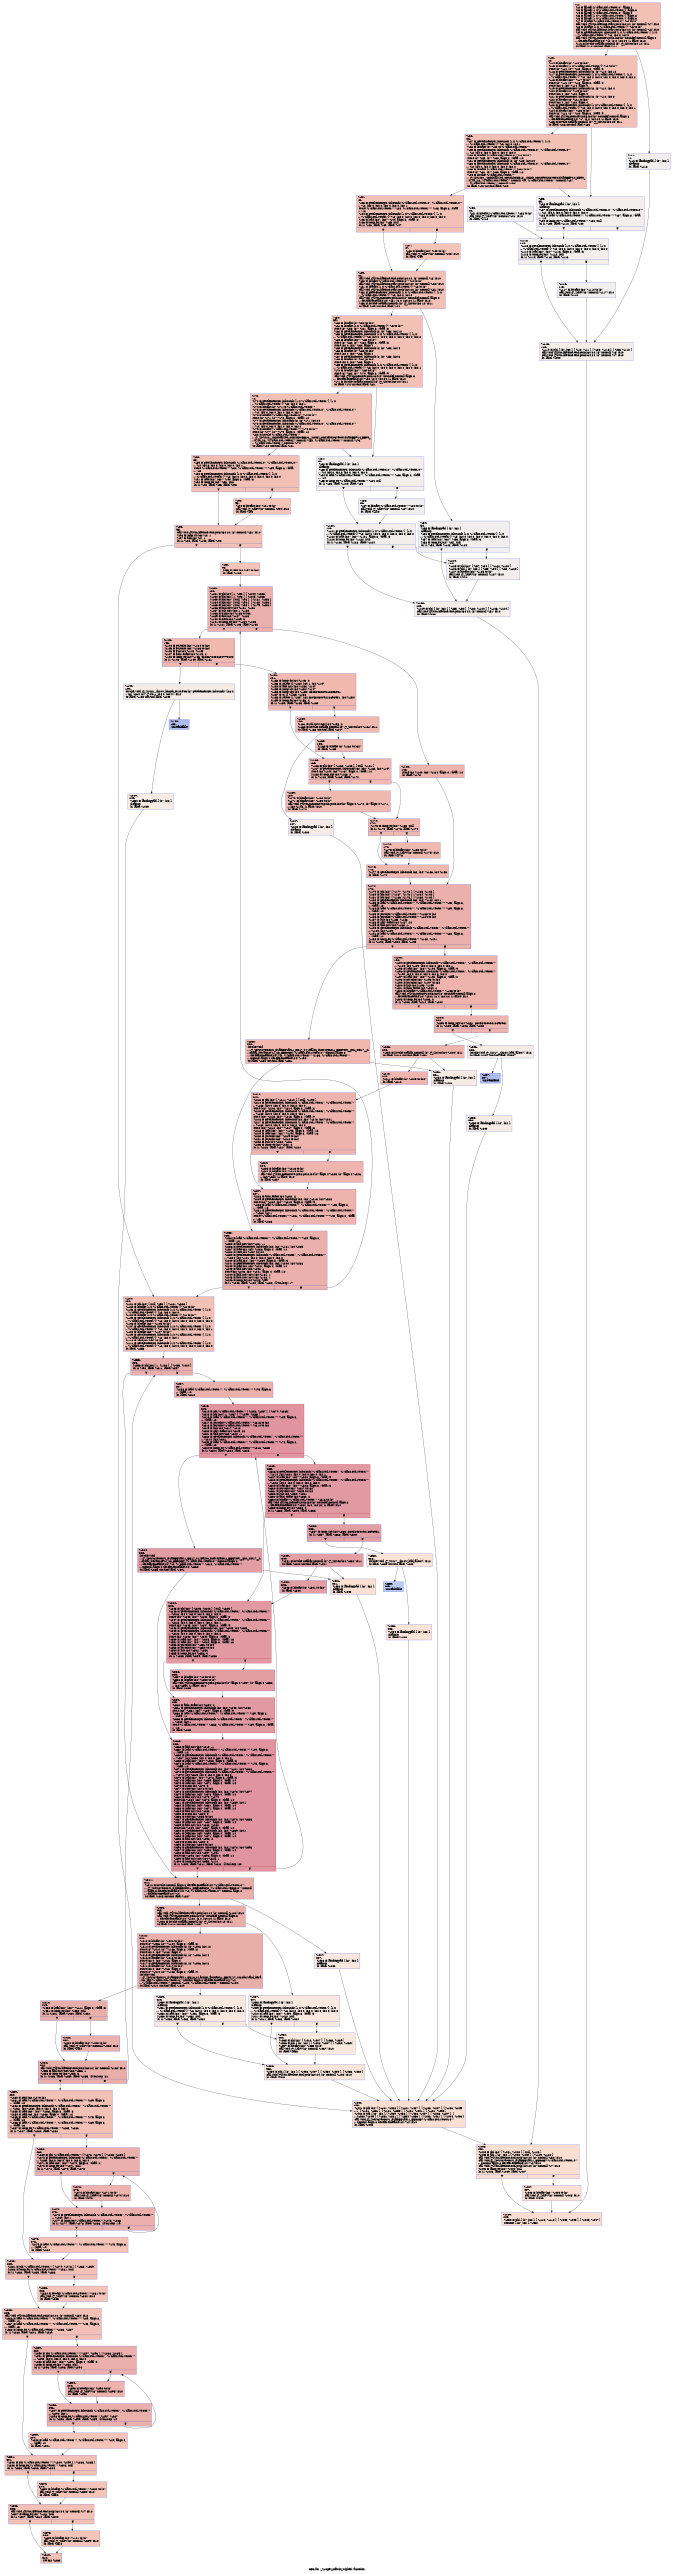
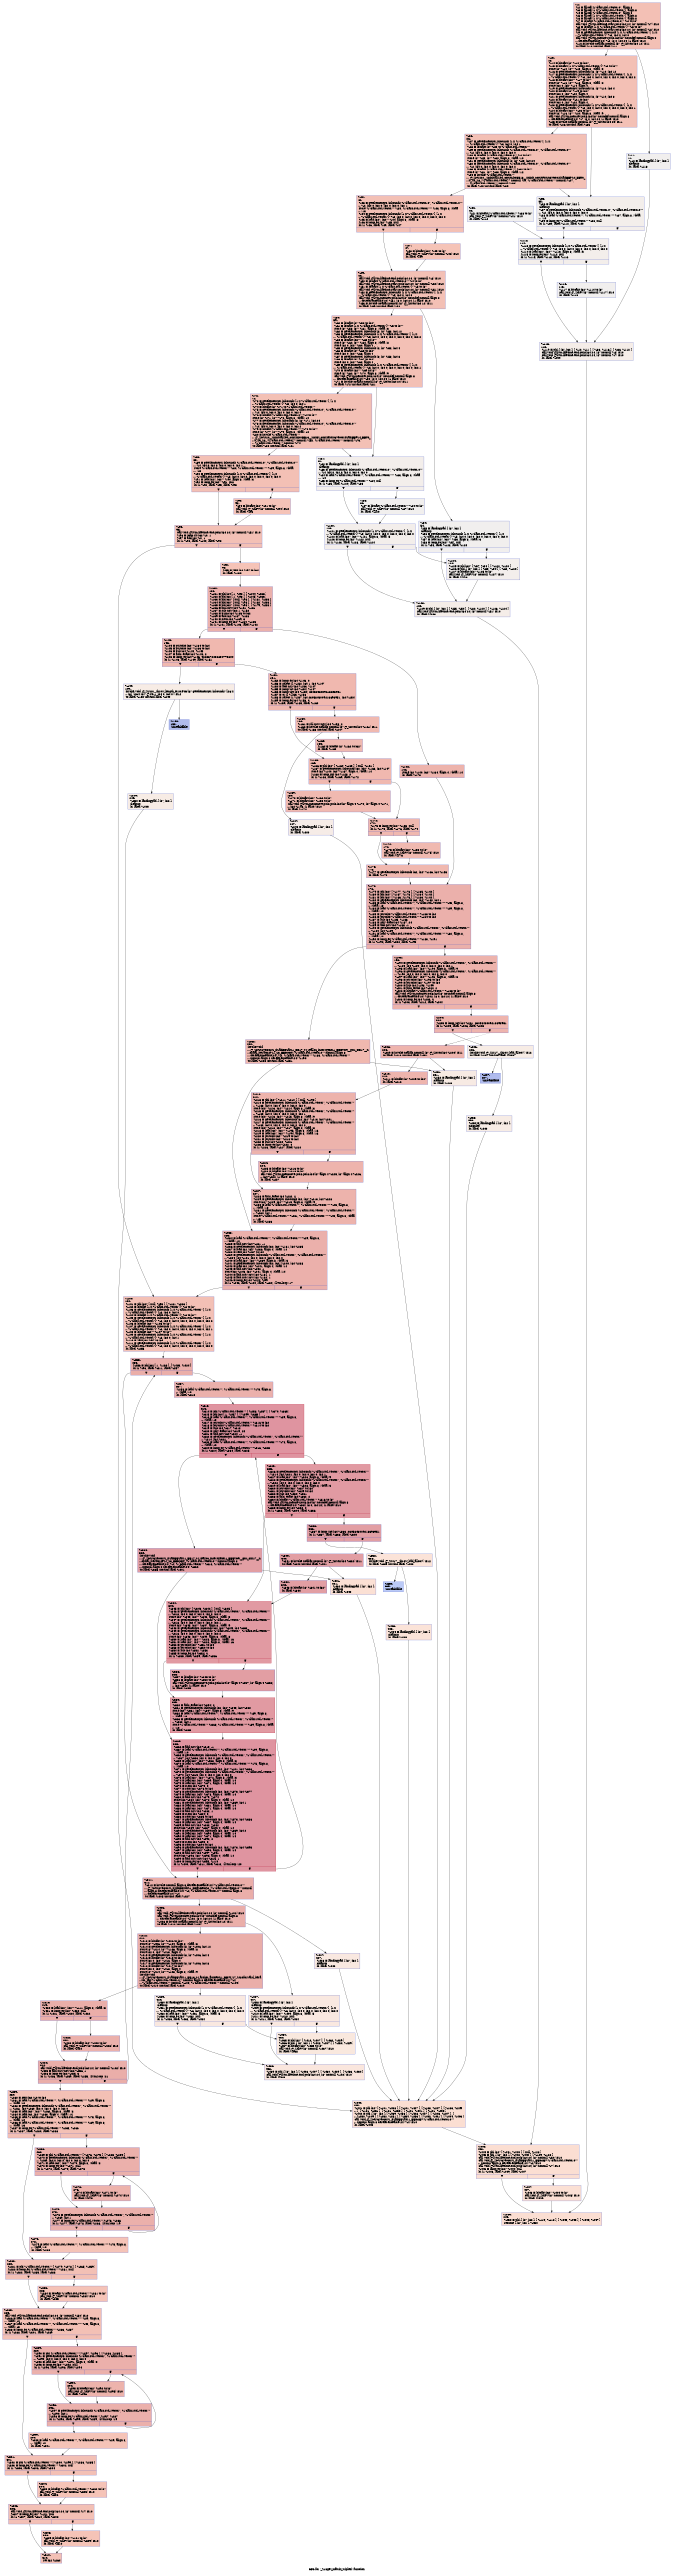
(240, 1018) -> none
(474, 1126) -> (474, 1126)
(354, 2090) -> none
